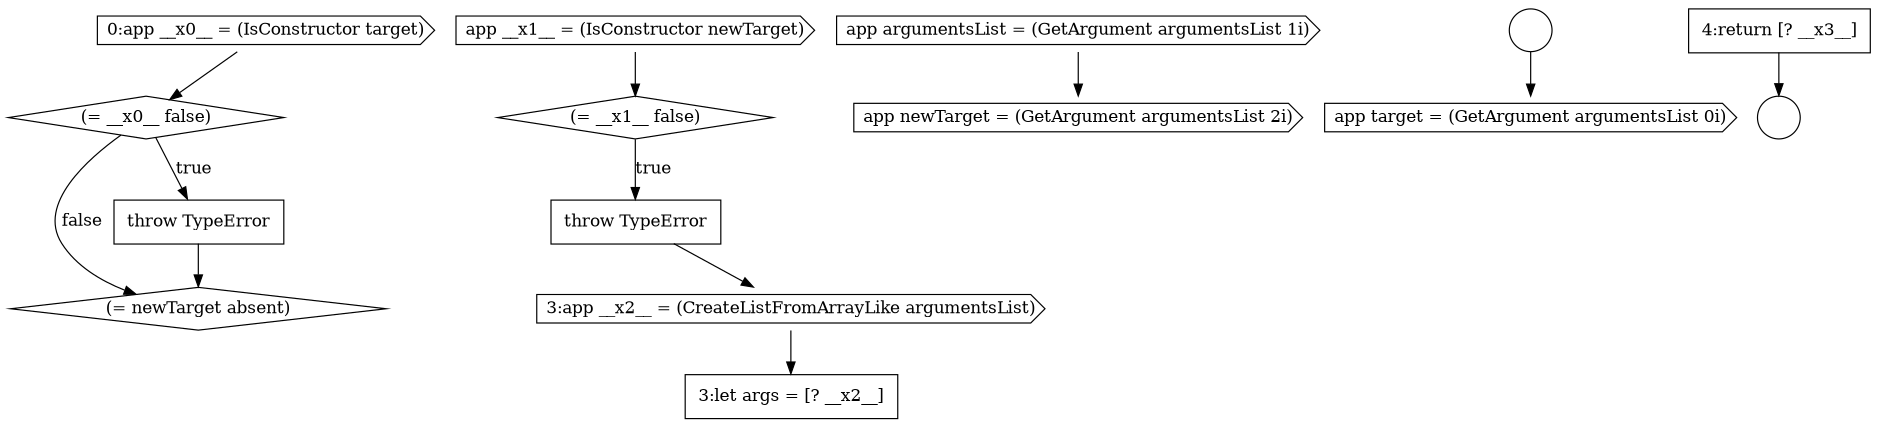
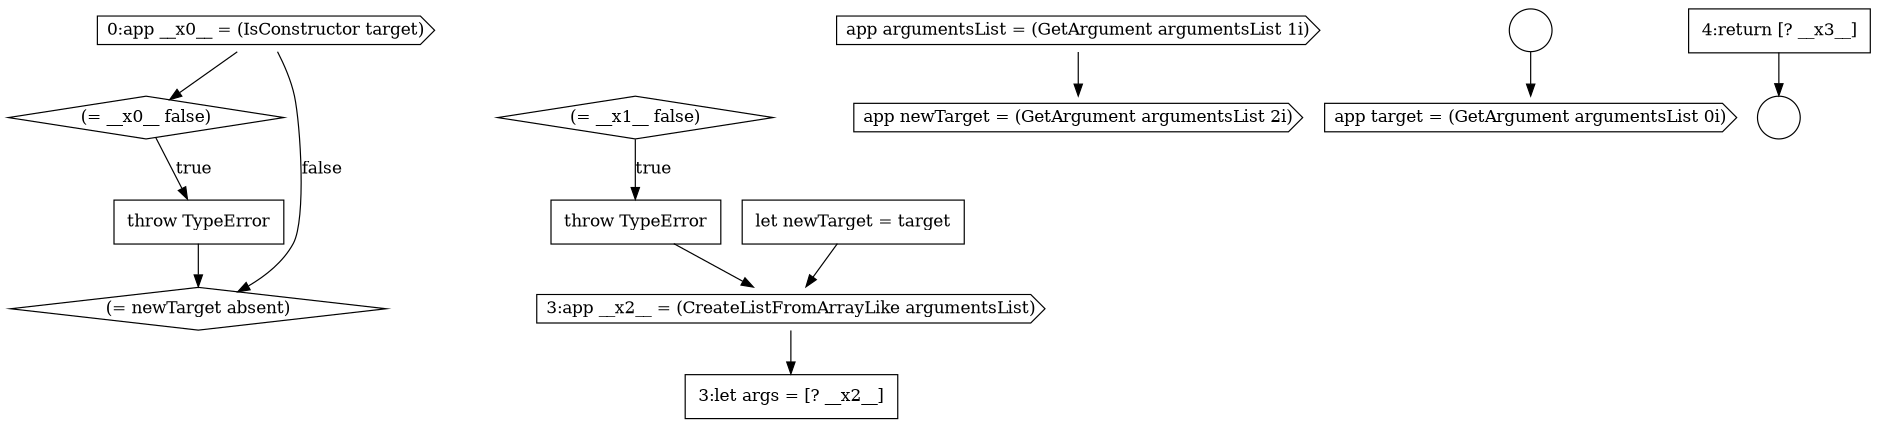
(635, 30) -> none
(56, 217) -> (301, 177)
none -> (853, 221)
